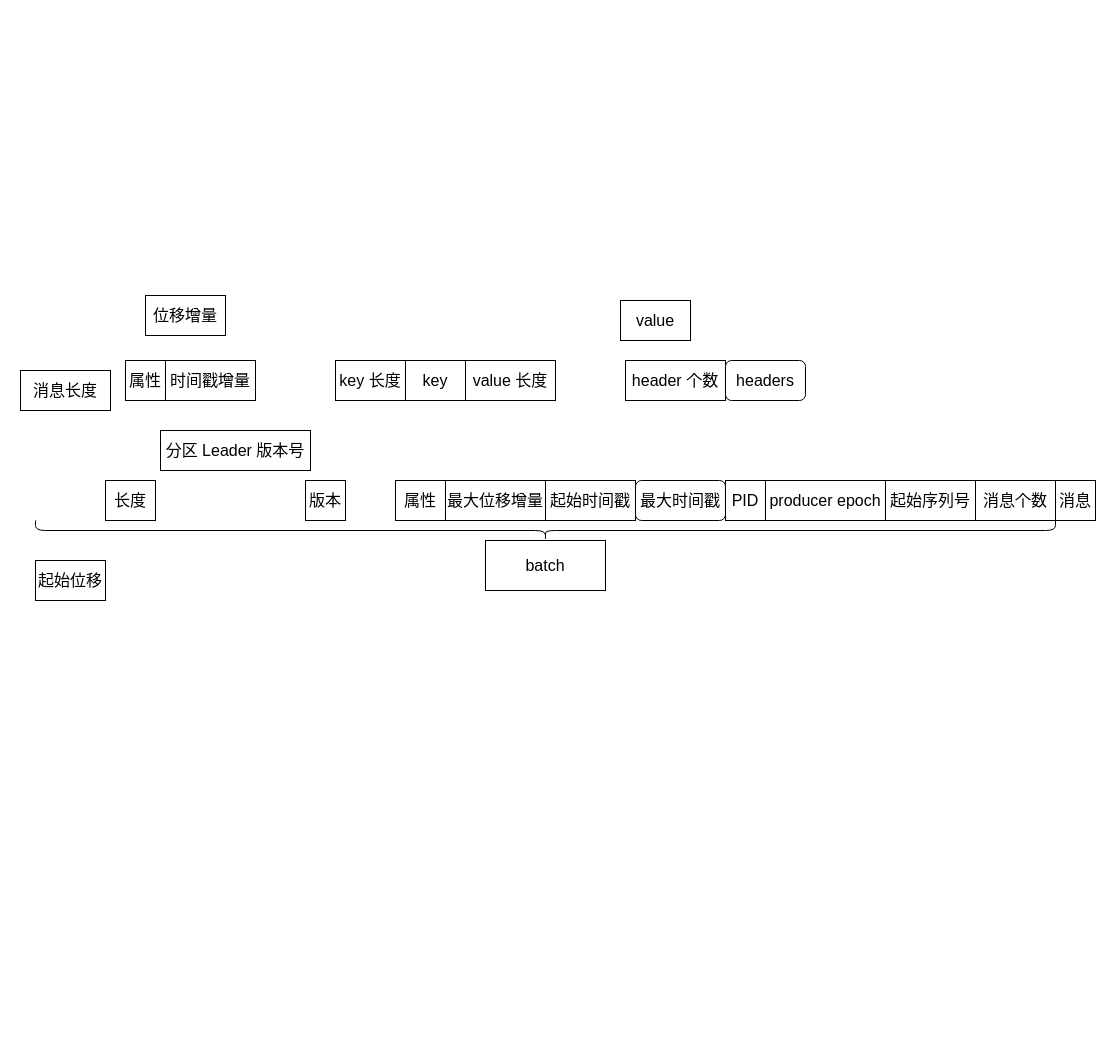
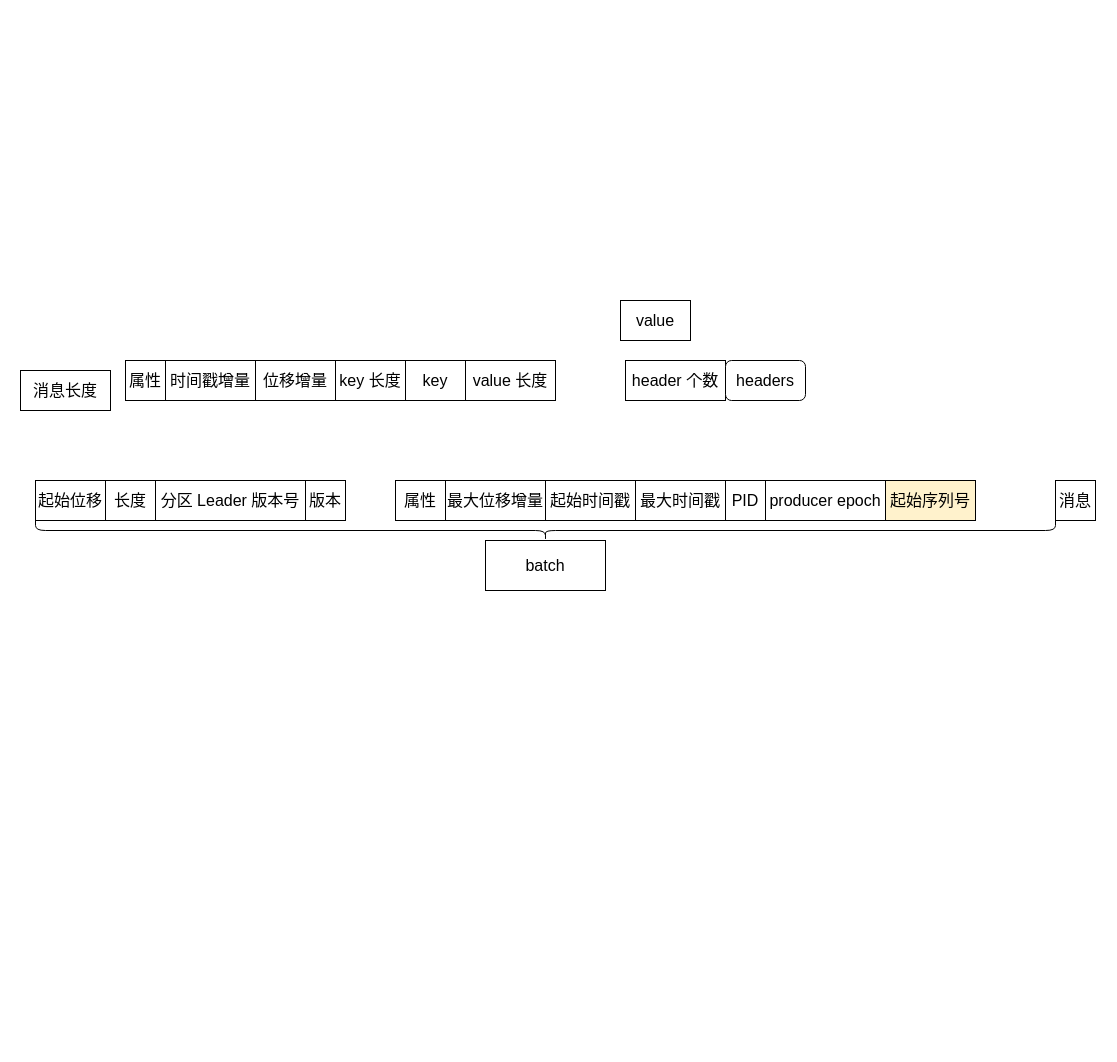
(186, 316) -> (296, 381)
(236, 451) -> (231, 501)
(681, 501) -> (681, 501)
(931, 501) -> (931, 501)
(1016, 501) -> none
(71, 581) -> (71, 501)
